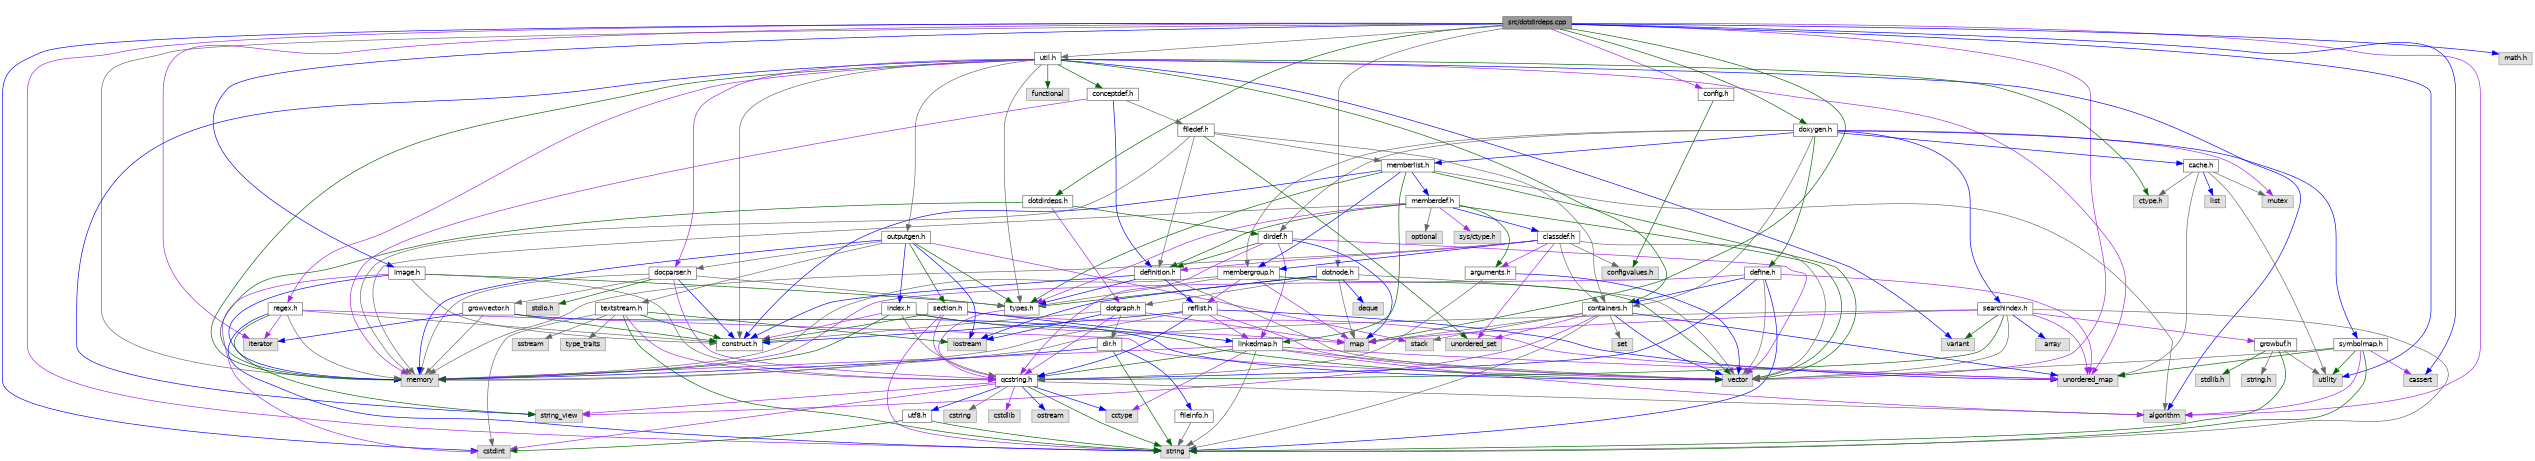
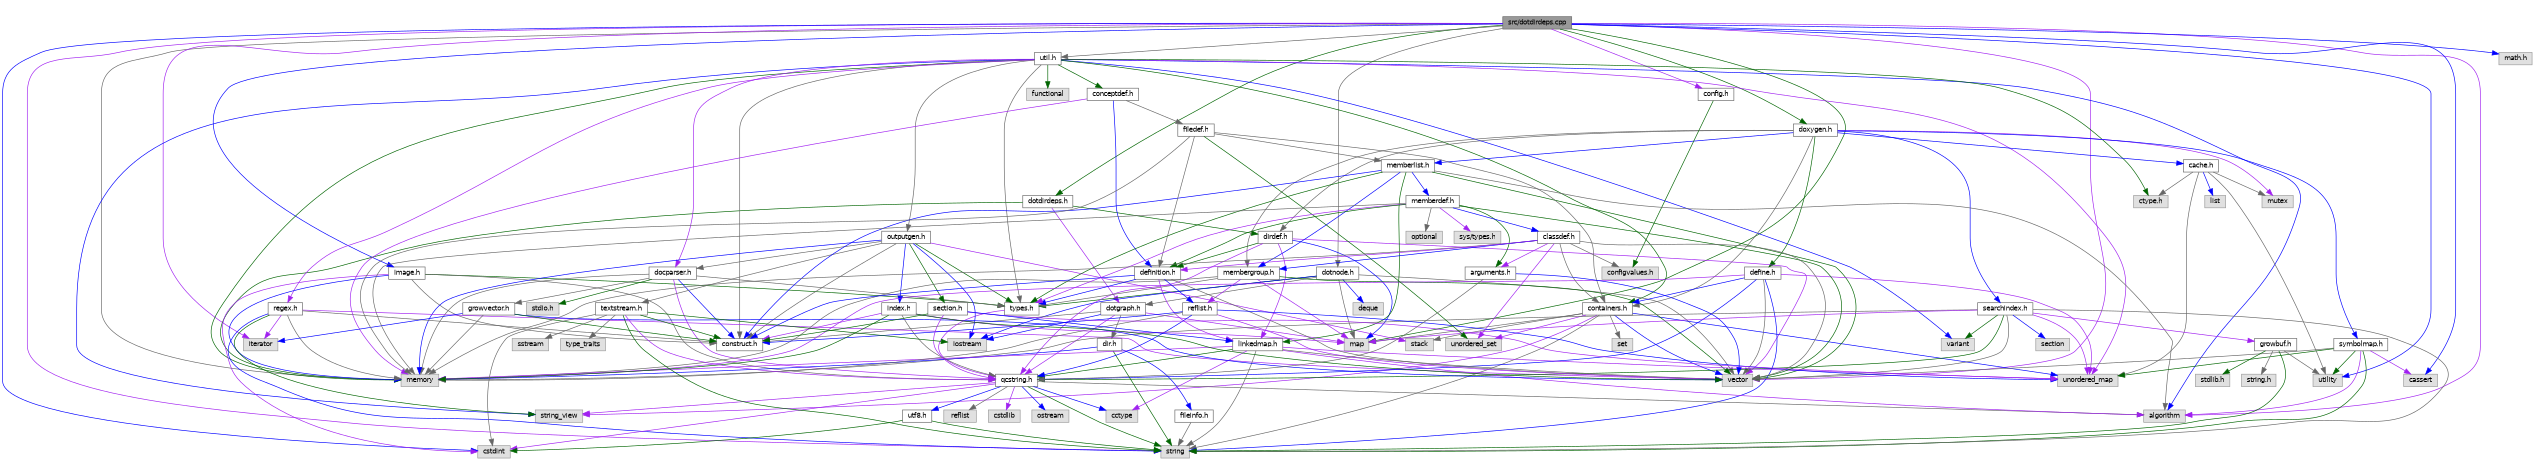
(1477, 237) -> (1477, 237)
none -> (830, 282)
(1226, 325) -> (1191, 325)
(2053, 345) -> (2053, 345)
(960, 416) -> (960, 416)
(951, 437) -> none
